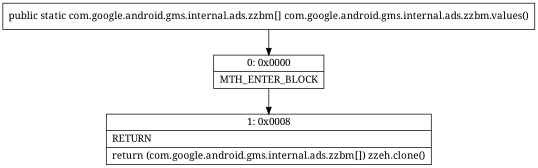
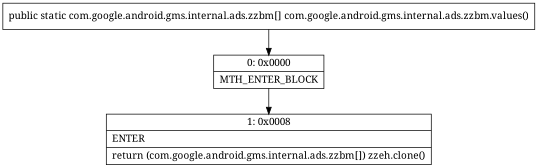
(132, 139) -> (128, 139)
